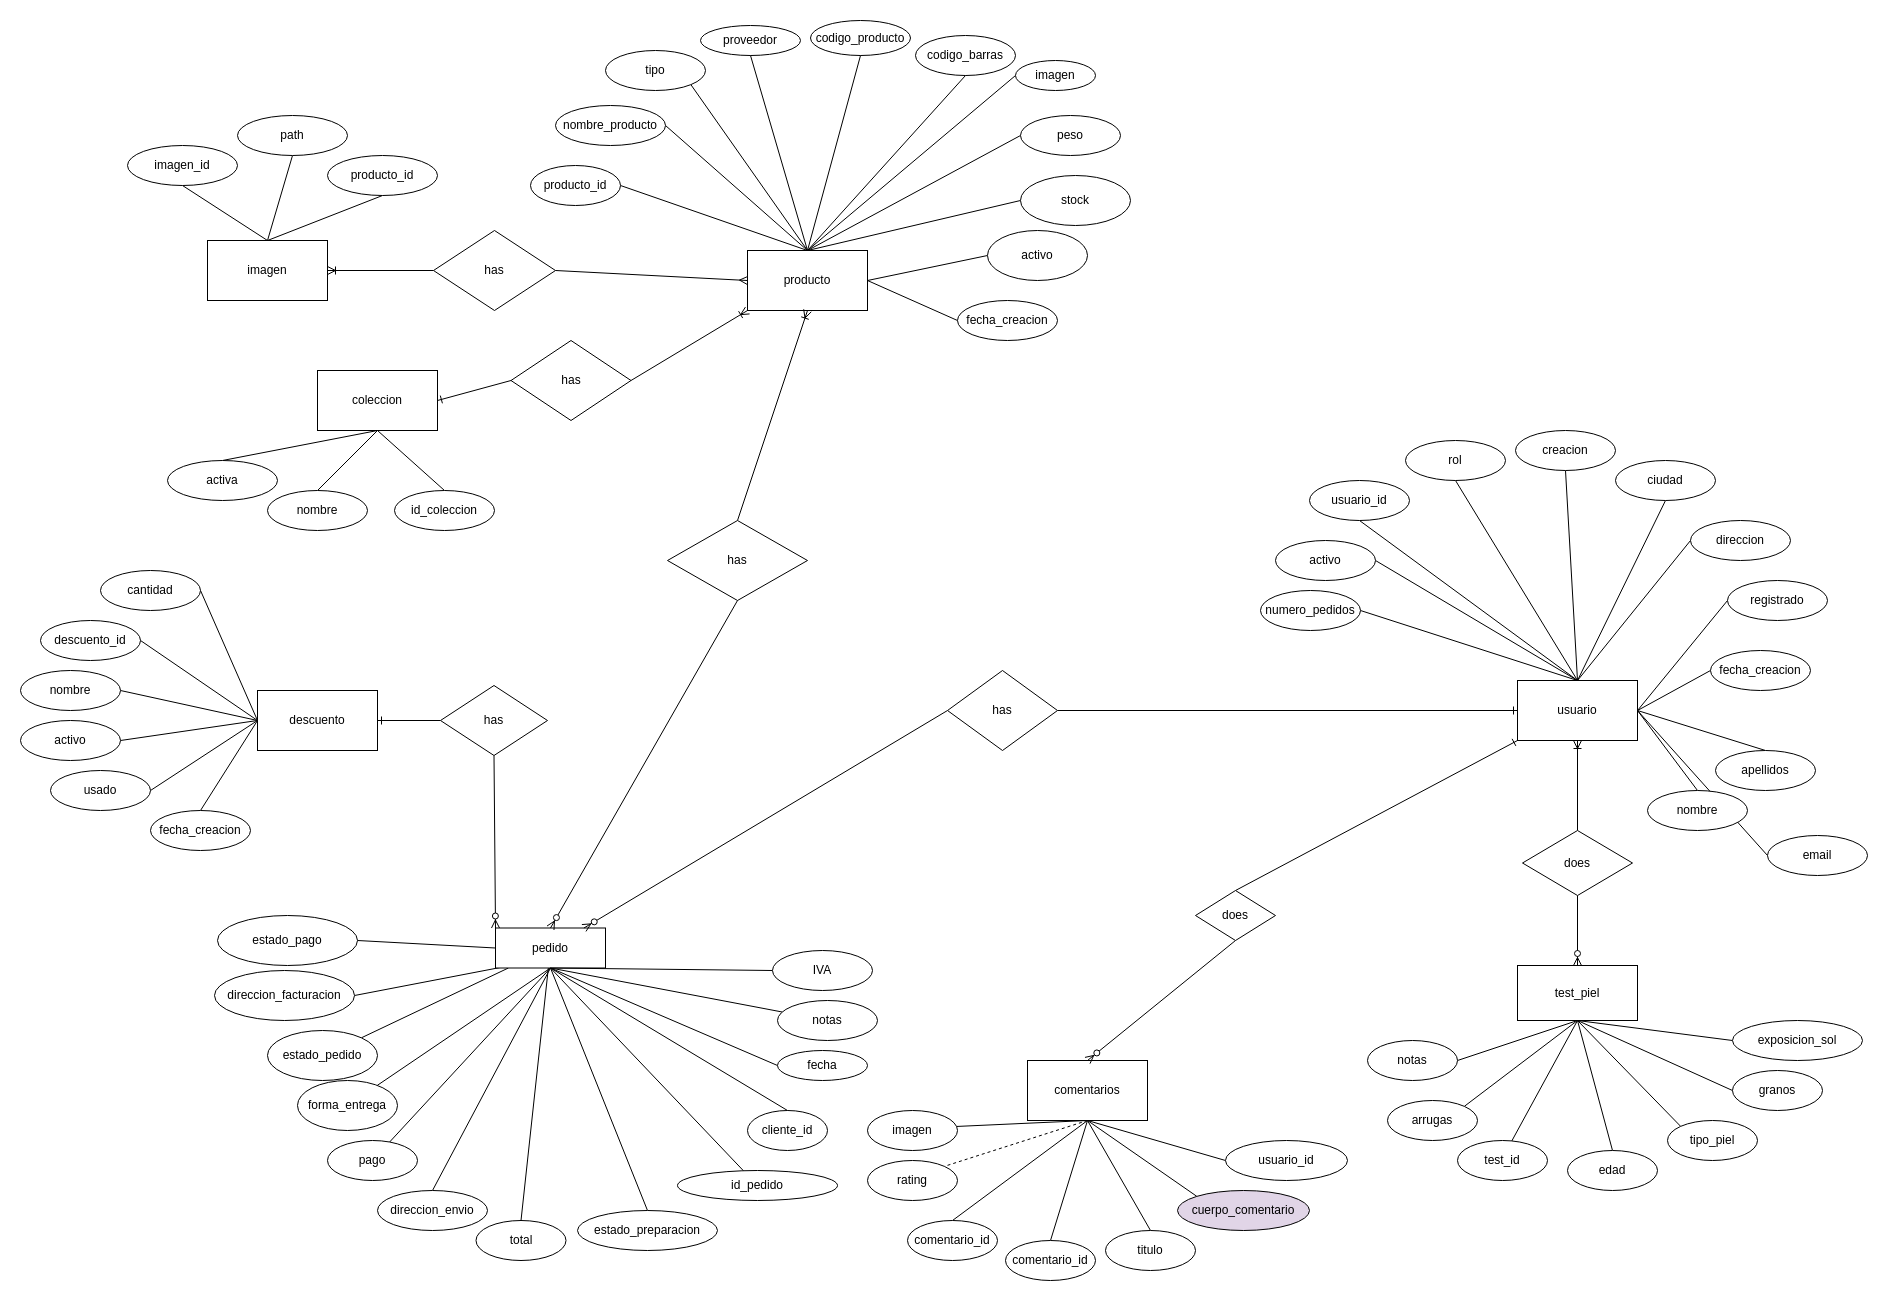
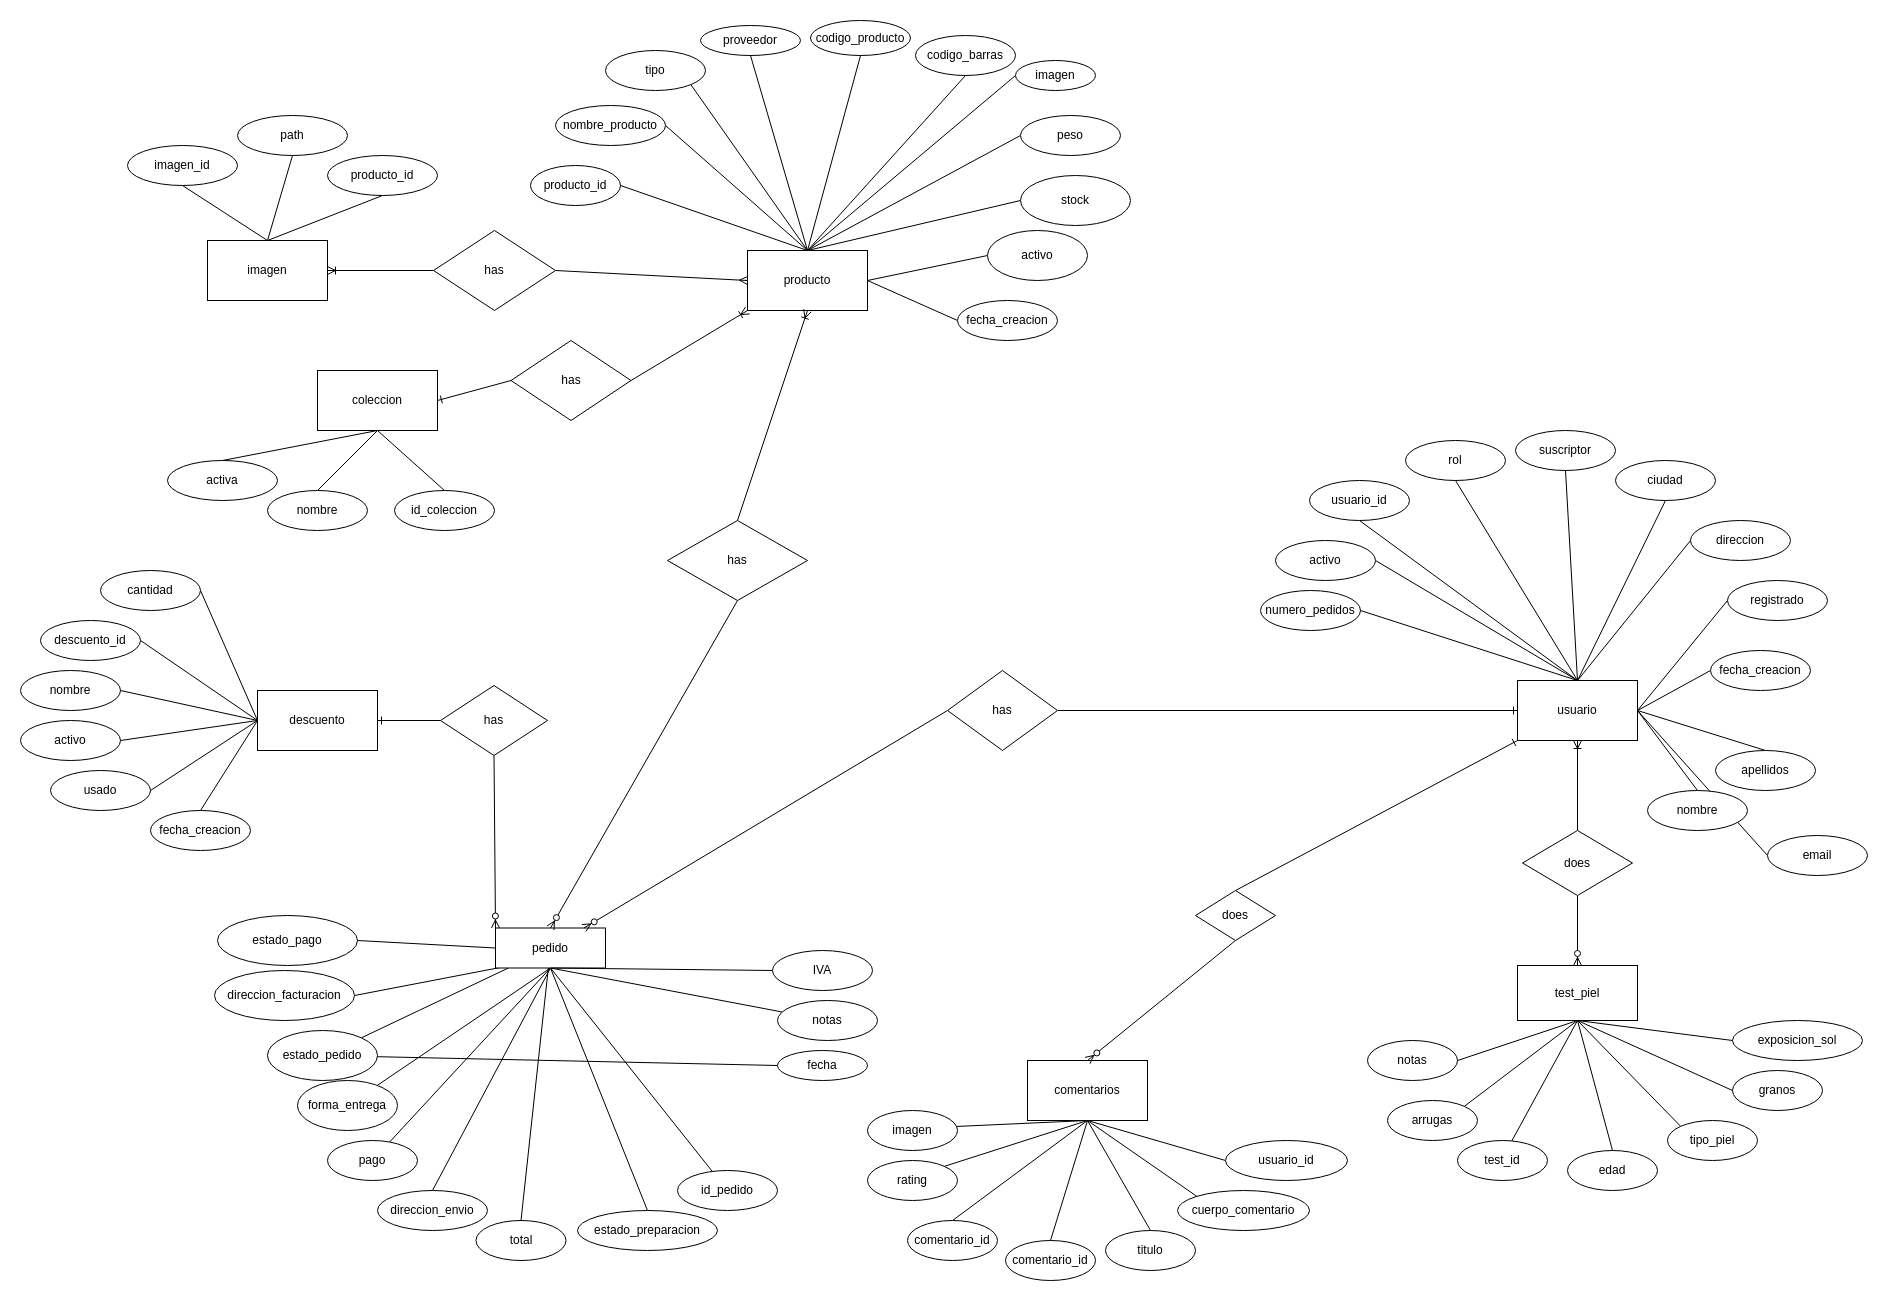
(1566, 451) -> (1566, 451)
(668, 1019) -> (577, 1061)
(672, 1041) -> none
(788, 1131) -> none
(1012, 1145) -> (1012, 1145)
(758, 1186) -> (728, 1191)
(1244, 1211) -> (1244, 1211)
